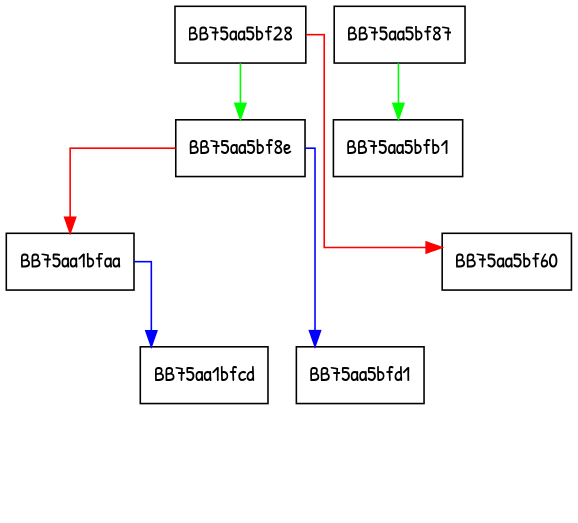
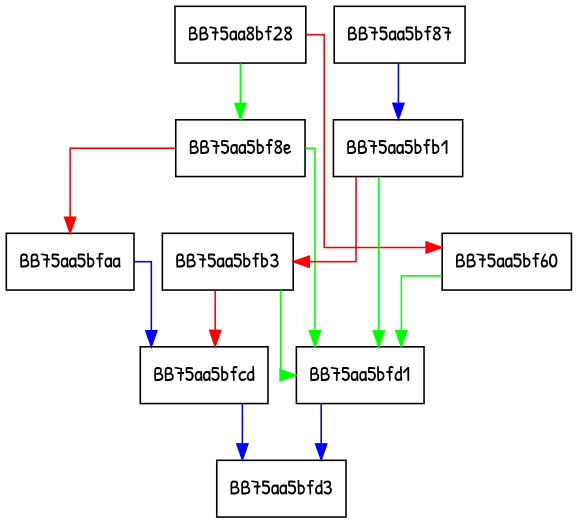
(240, 35) -> (240, 35)
(398, 83) -> (398, 83)
(315, 254) -> (315, 273)
none -> (379, 258)
(70, 262) -> (70, 262)
none -> (228, 262)
none -> (401, 283)
(204, 375) -> (204, 375)
none -> (281, 489)
